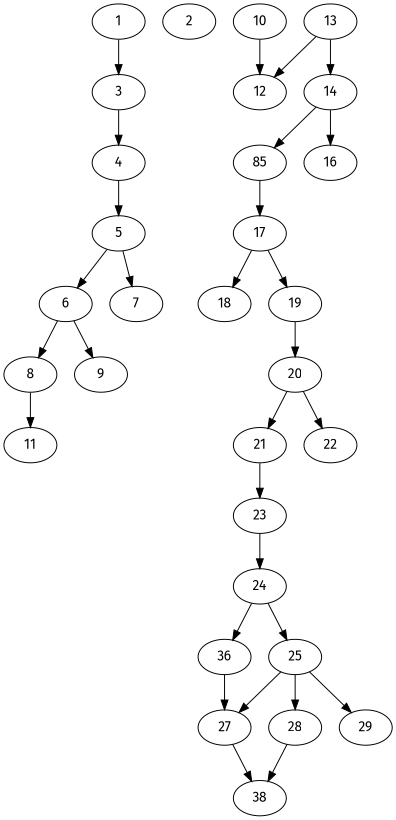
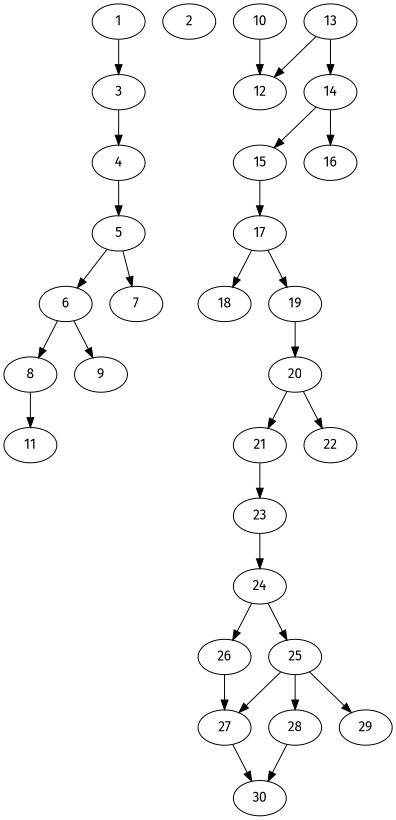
(260, 163) -> (260, 163)
(225, 657) -> (225, 657)
(260, 798) -> (260, 798)
